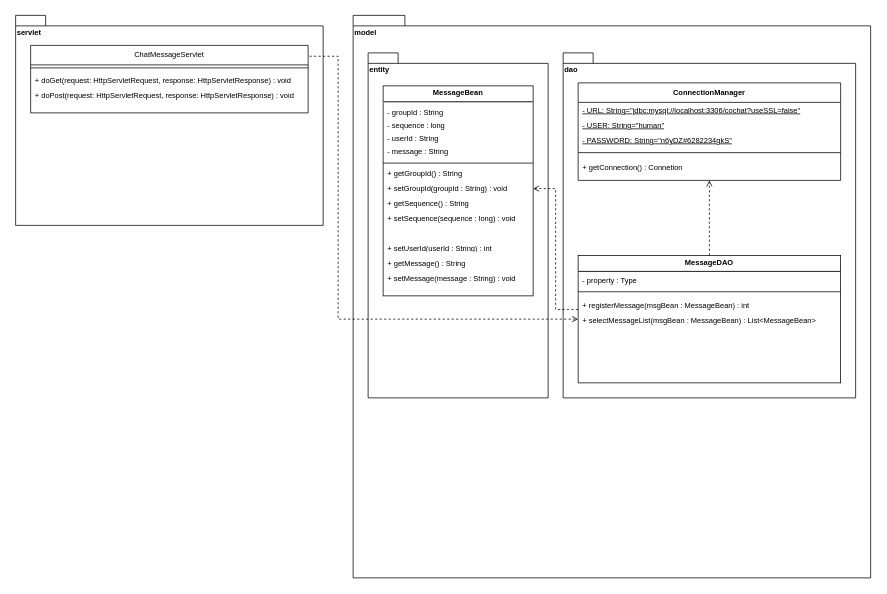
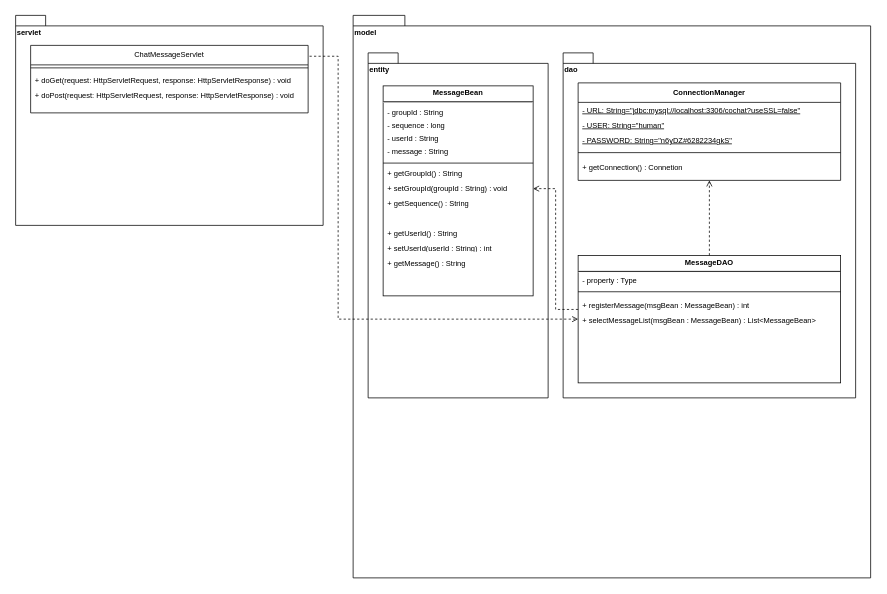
(458, 219) -> none
none -> (458, 233)
(458, 279) -> none
